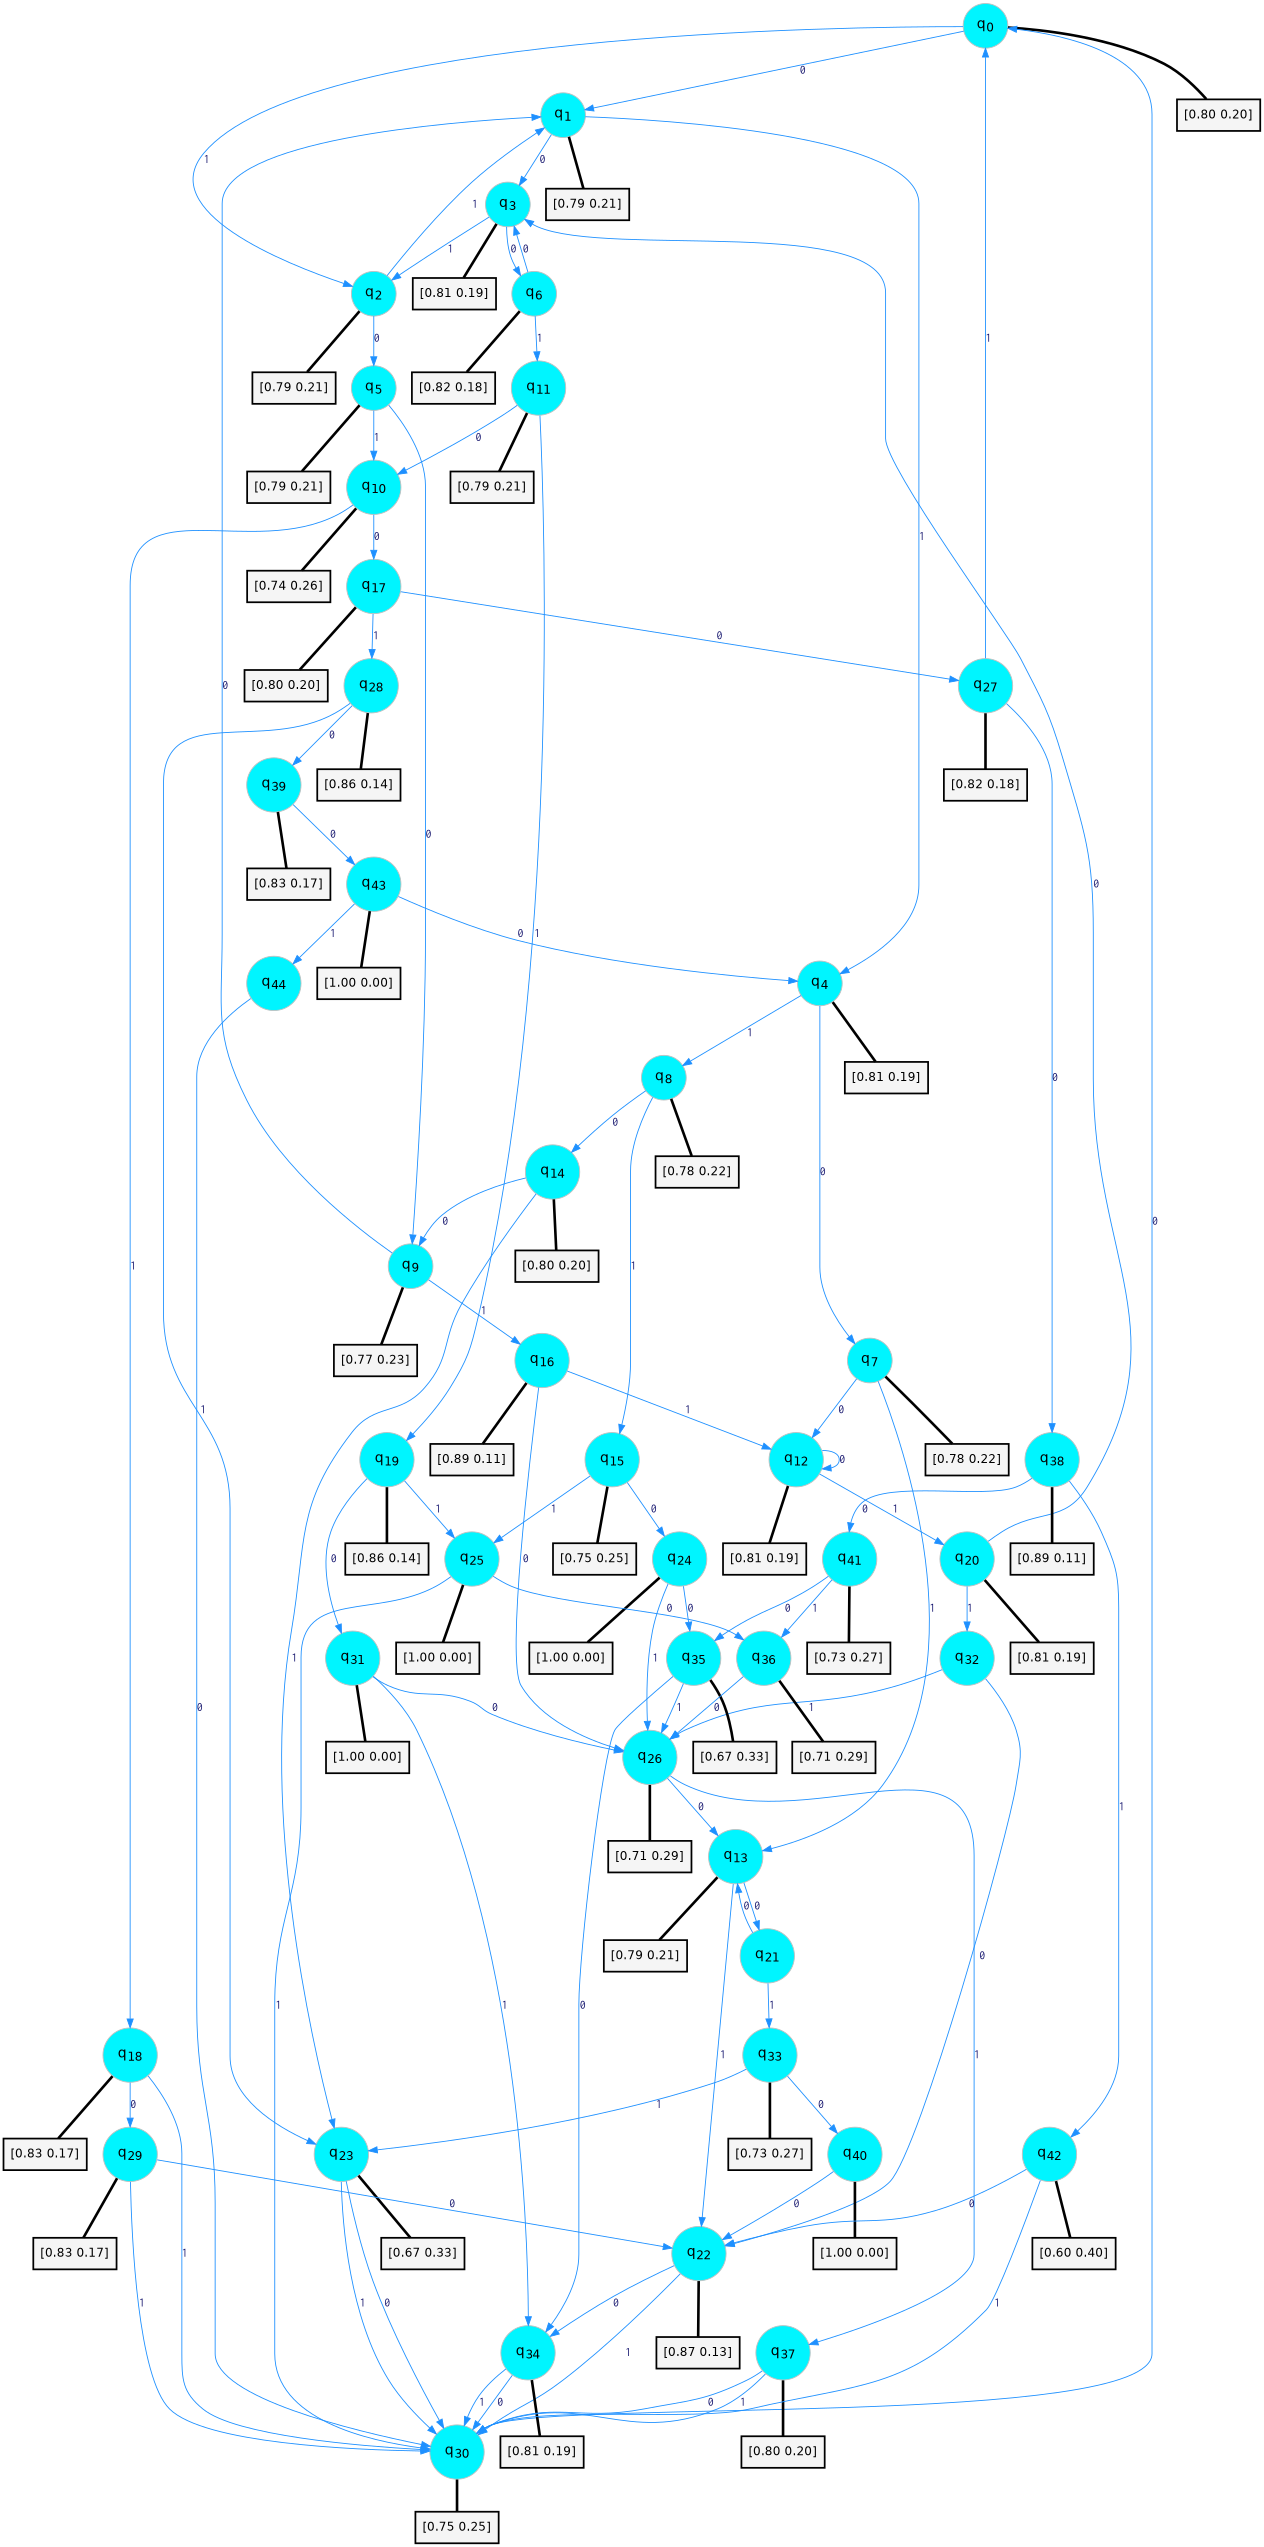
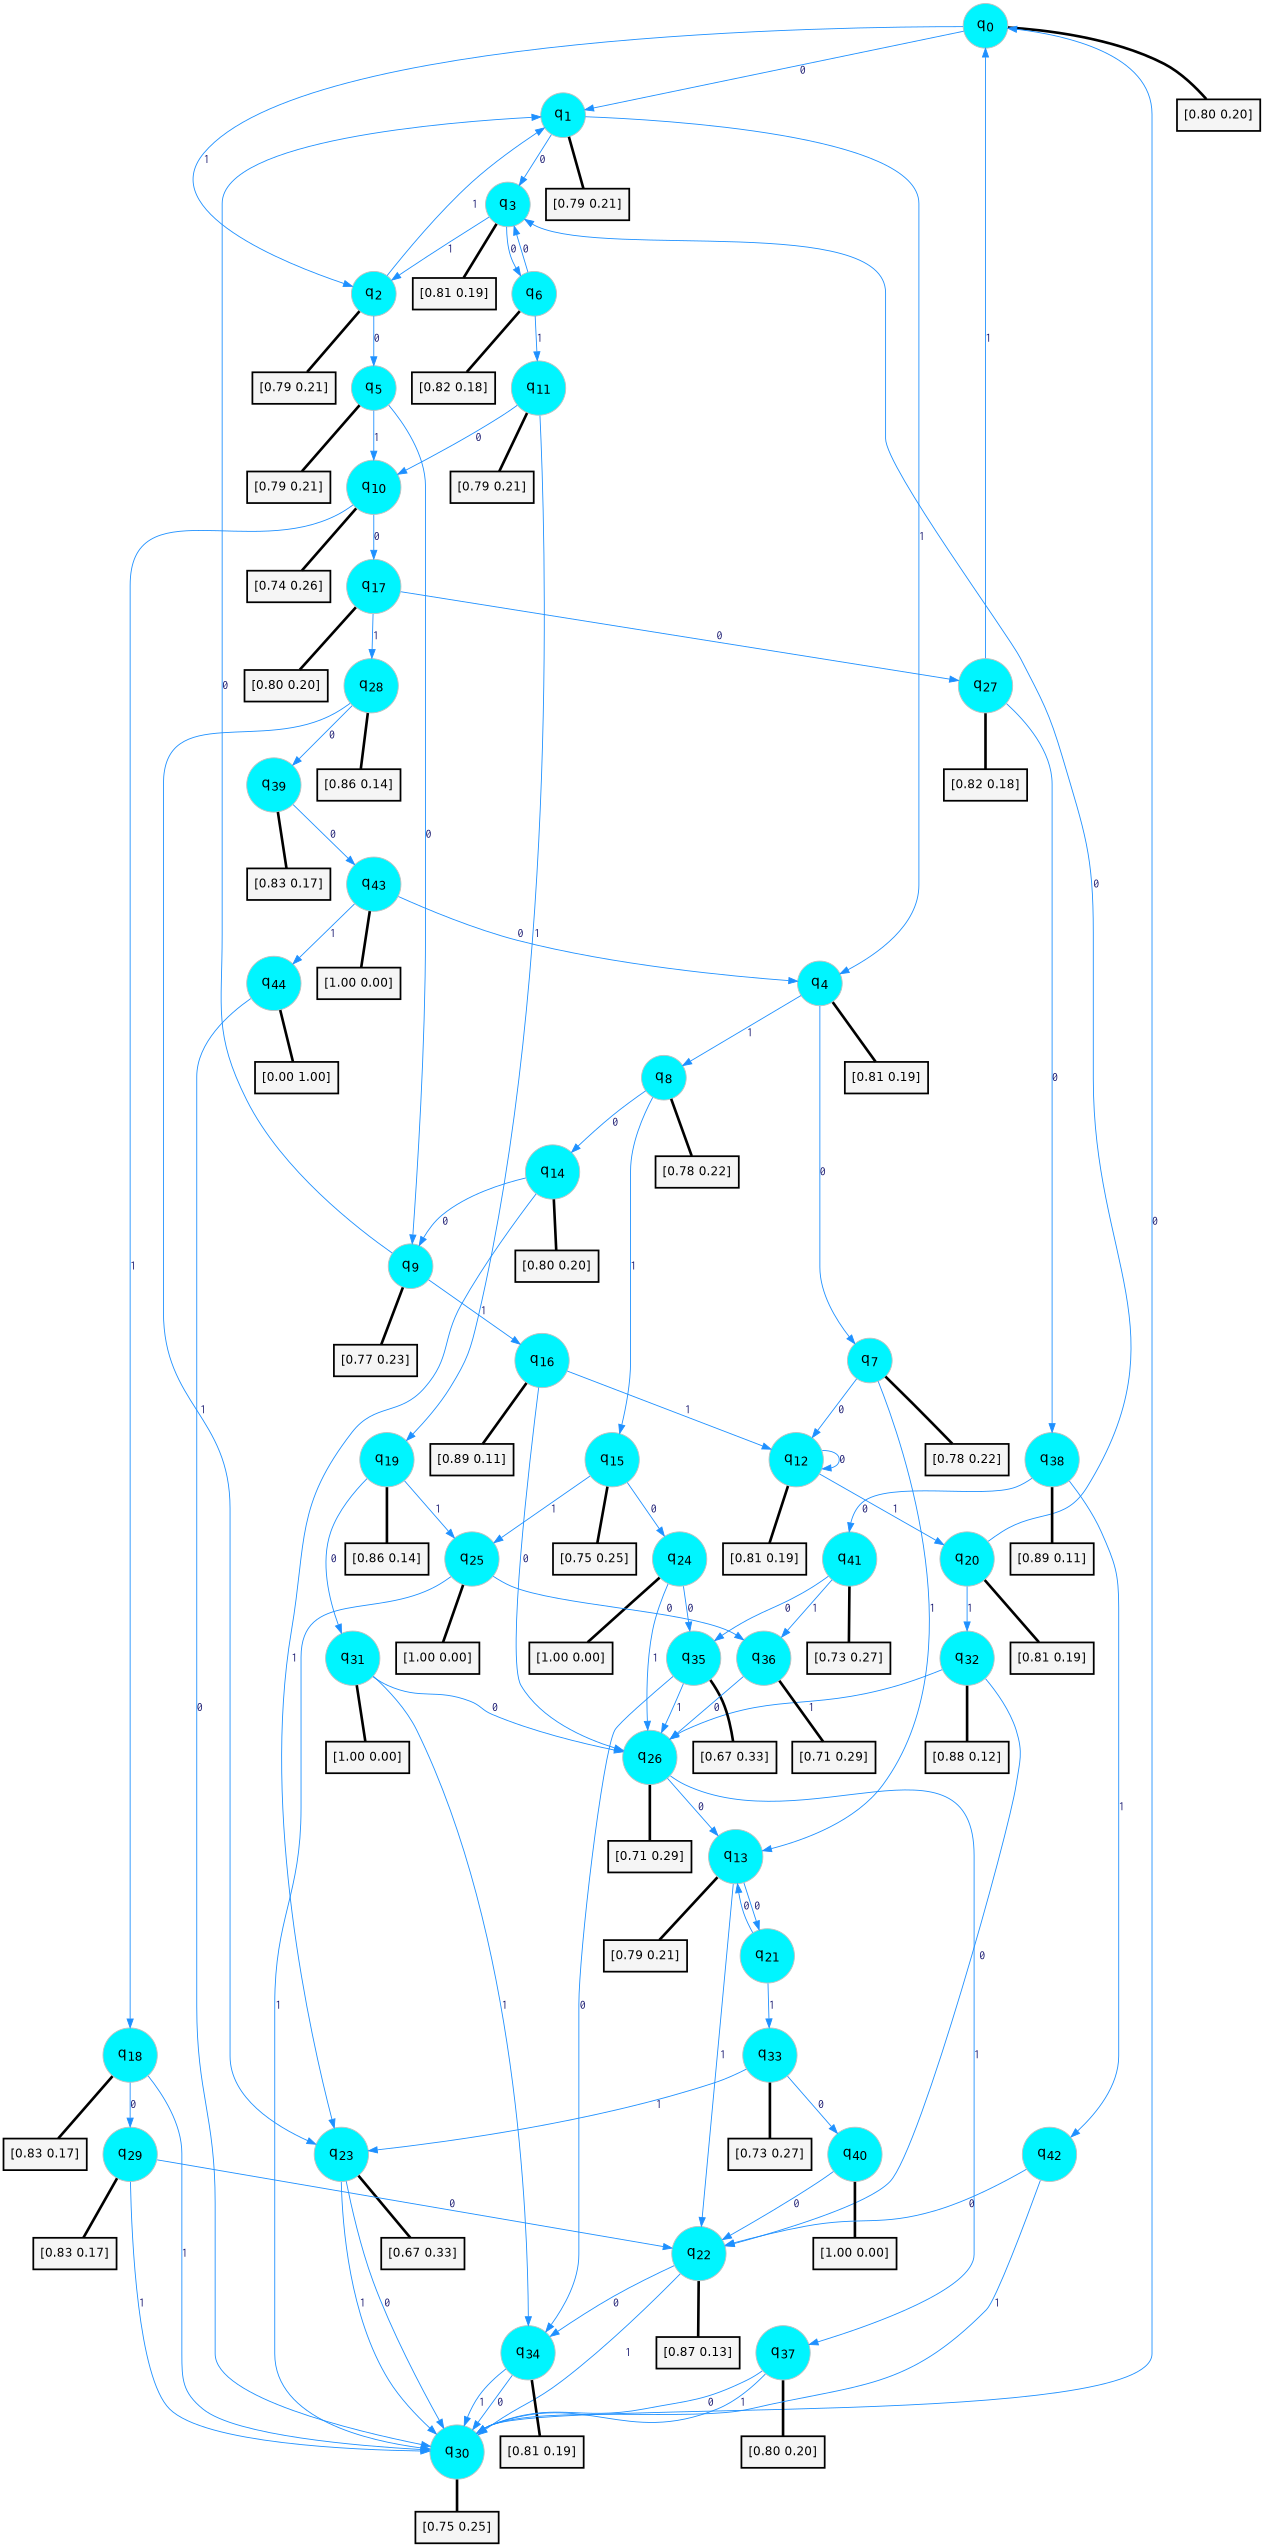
none -> (297, 1078)
none -> (967, 1757)
(1074, 2254) -> none
